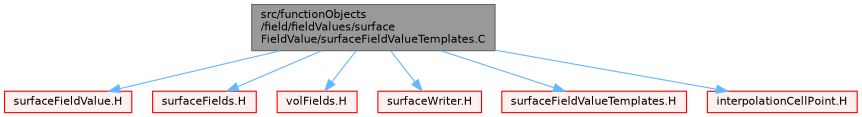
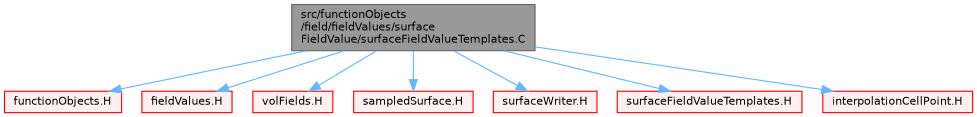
(68, 102) -> (63, 102)
(204, 102) -> (187, 102)
none -> (413, 102)
